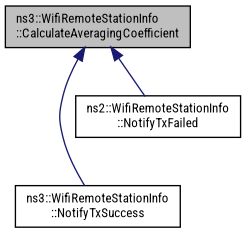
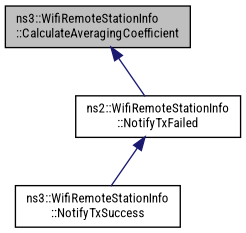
(60, 123) -> (124, 167)
